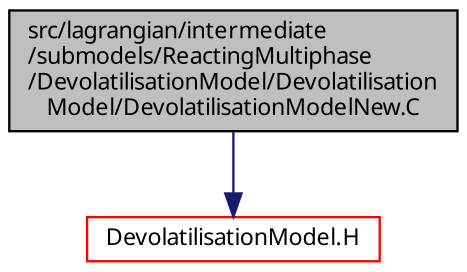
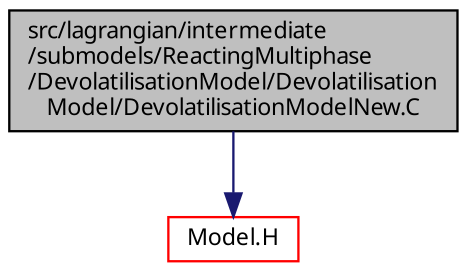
(233, 239) -> (233, 239)
